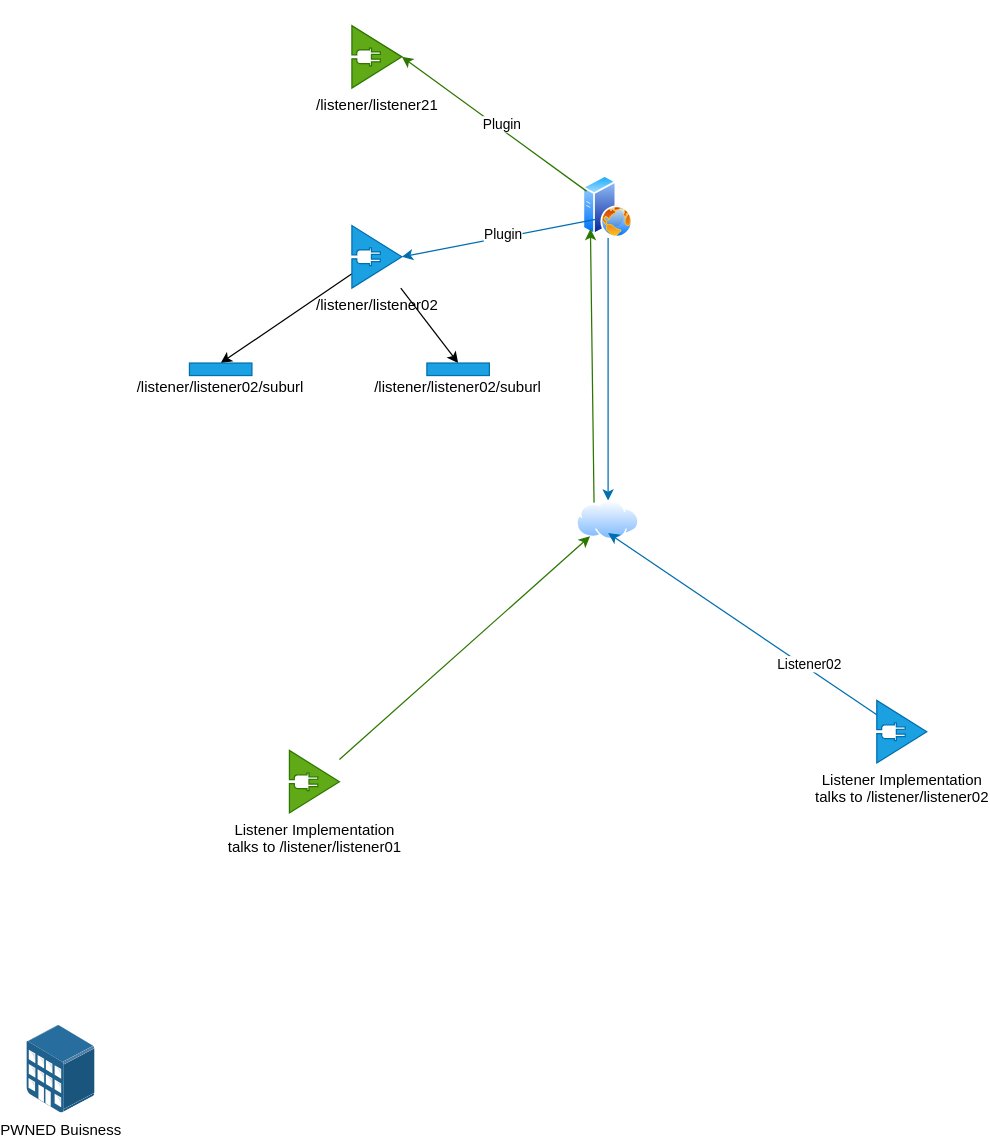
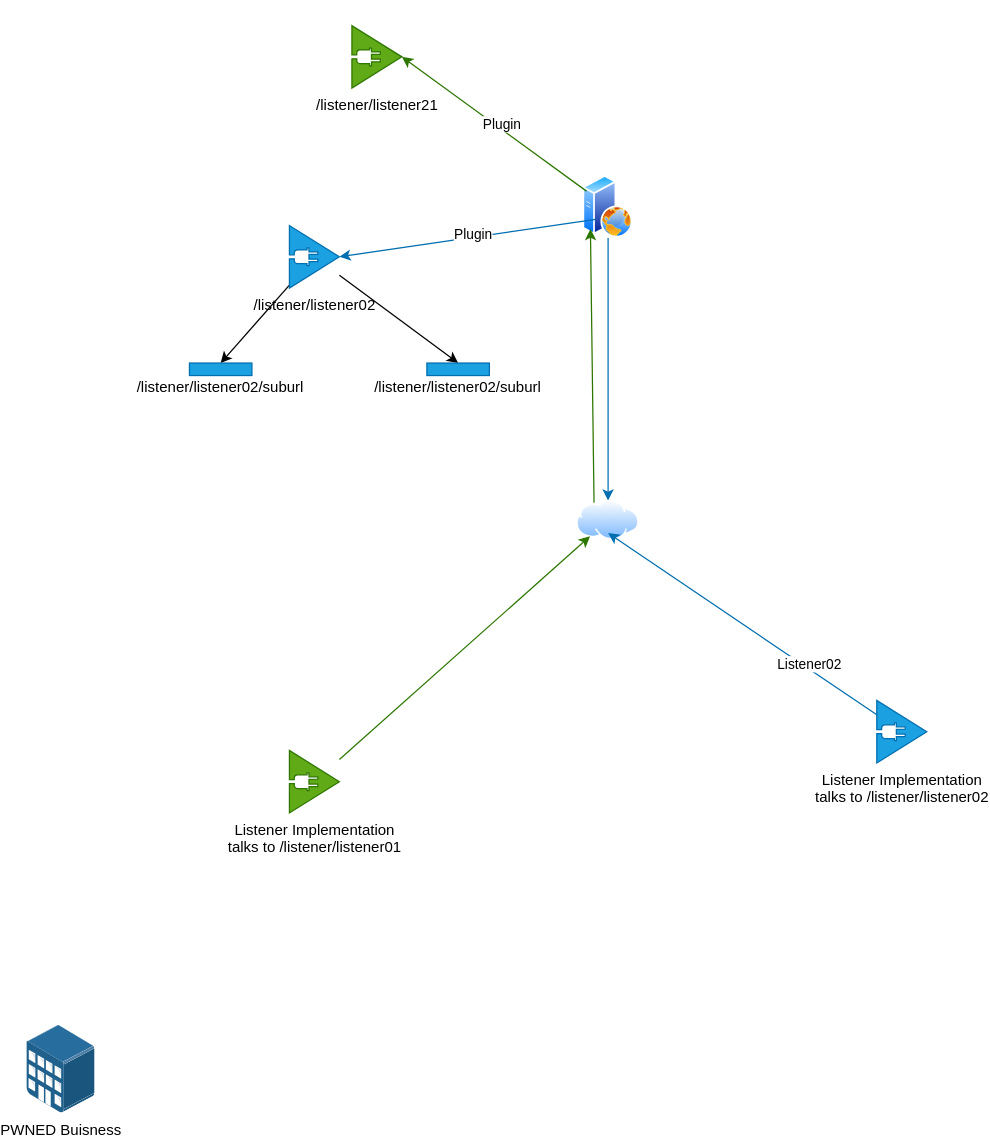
(377, 257) -> (314, 257)
